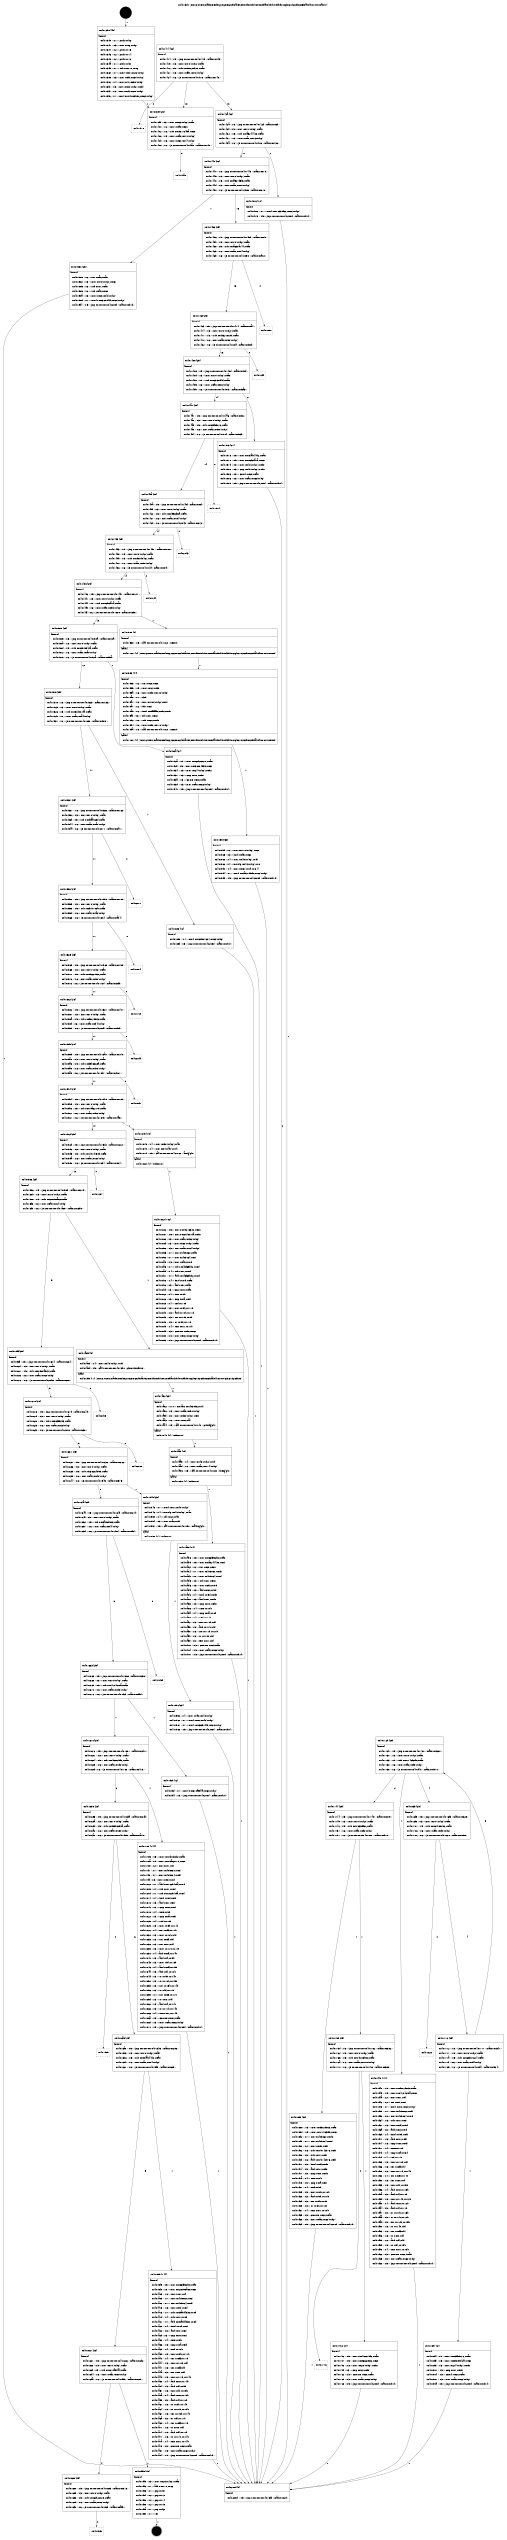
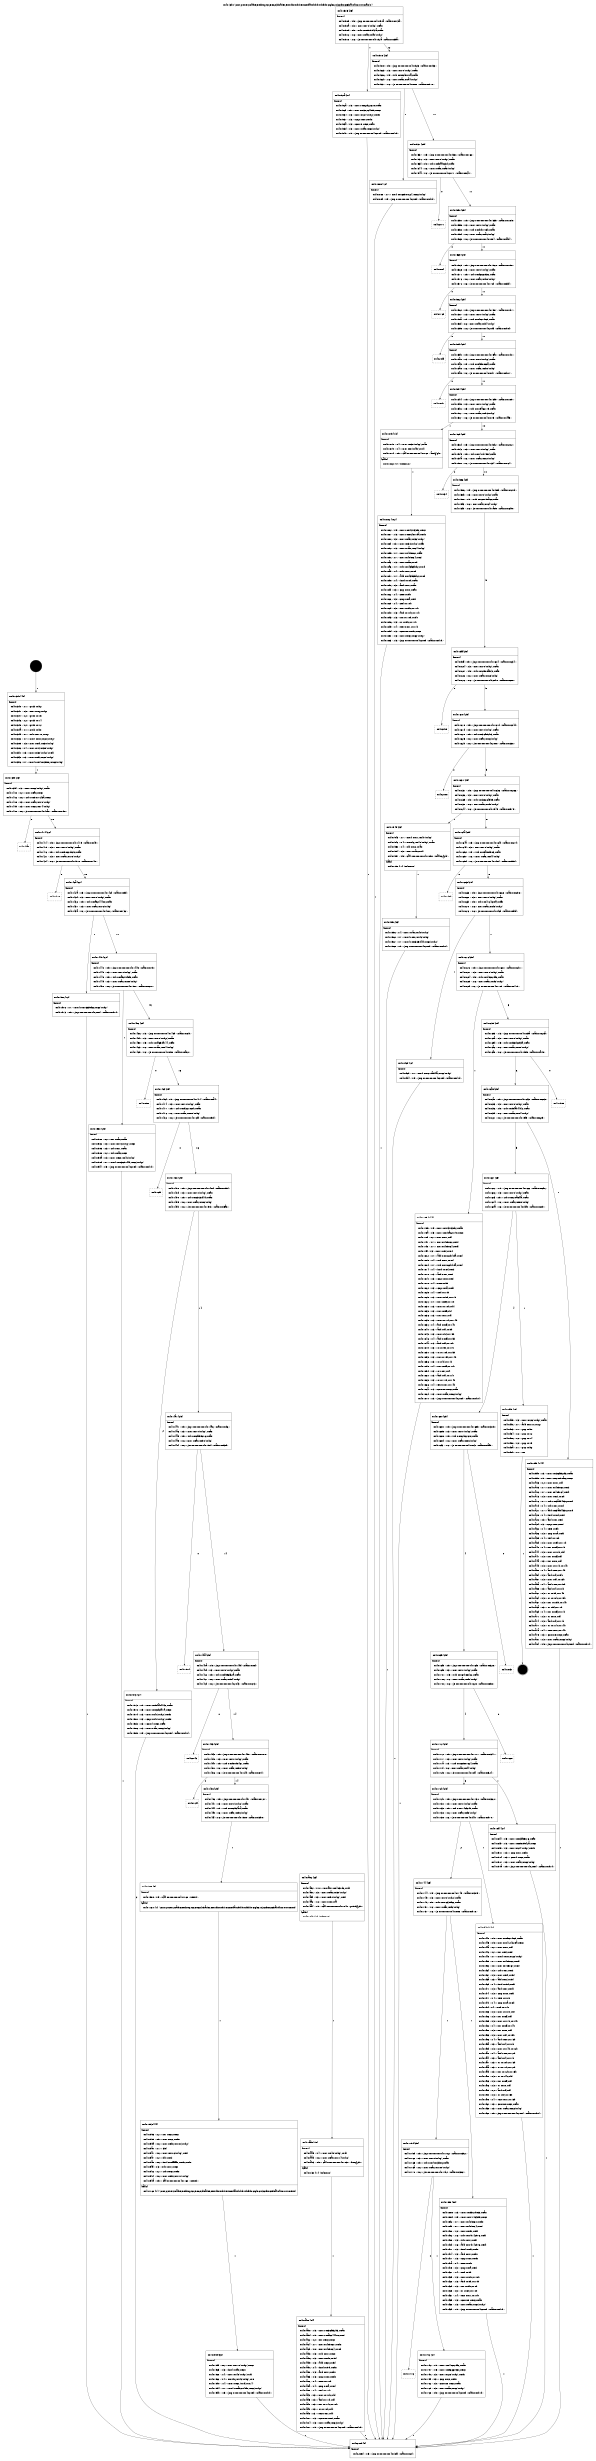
(186, 94) -> (52, 821)
(96, 620) -> none
(160, 1366) -> none
(423, 1787) -> (464, 1550)
